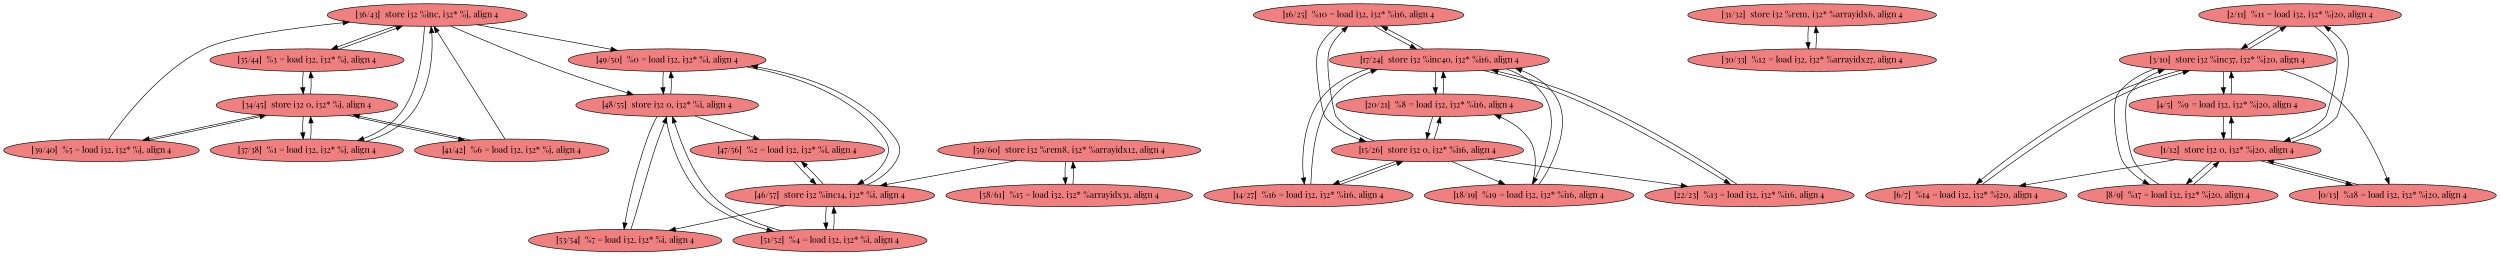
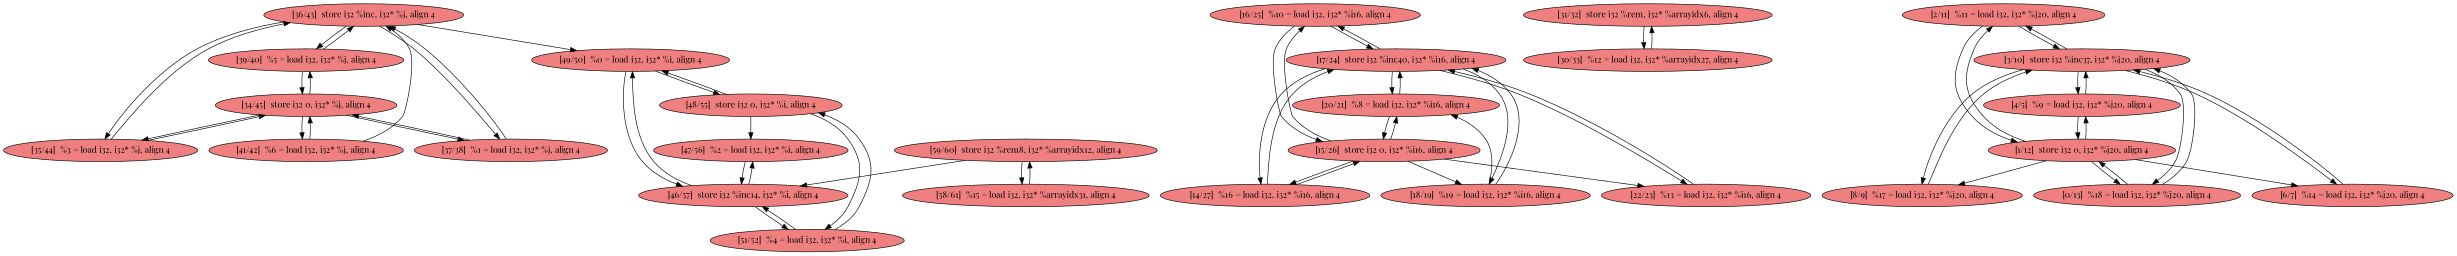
(538, 62) -> (334, 35)
none -> (2194, 125)
(2204, 175) -> none
(625, 241) -> none
